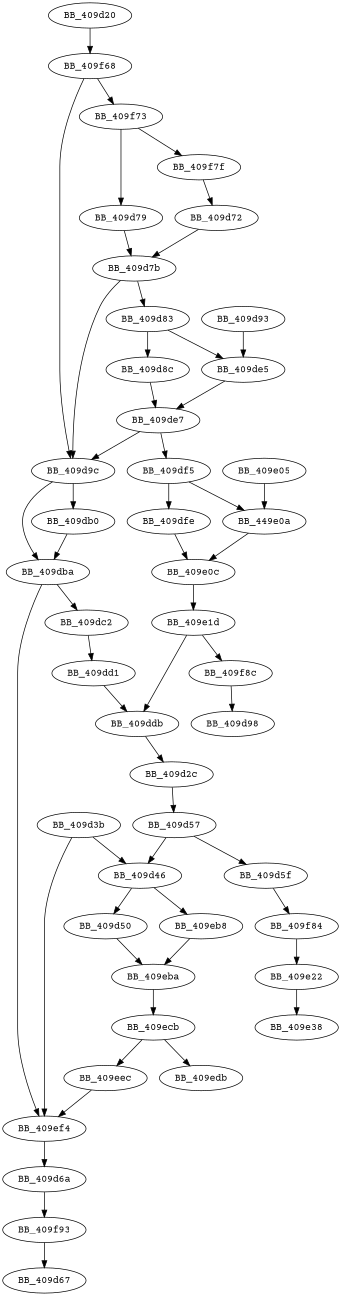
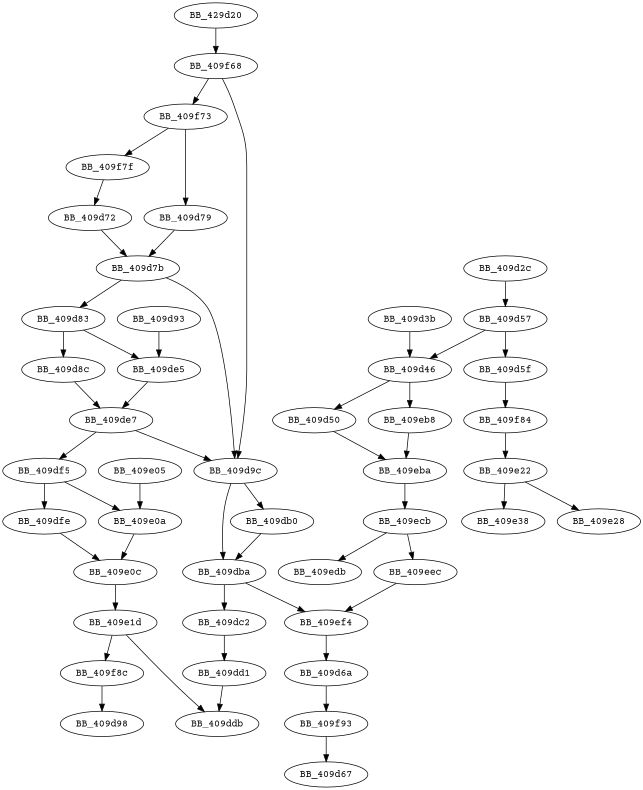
(90, 15) -> (216, 15)
(264, 521) -> (140, 521)
none -> (599, 521)
(152, 746) -> none
(44, 971) -> none
